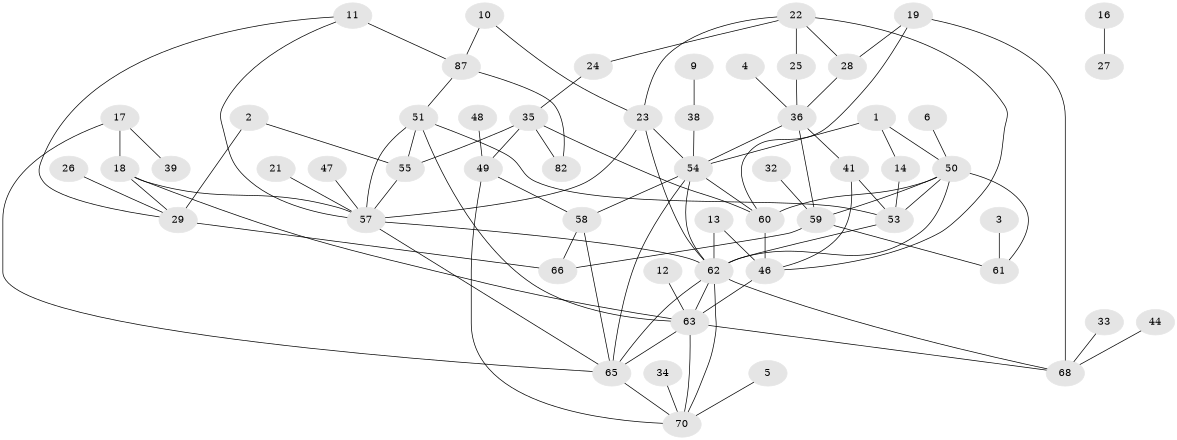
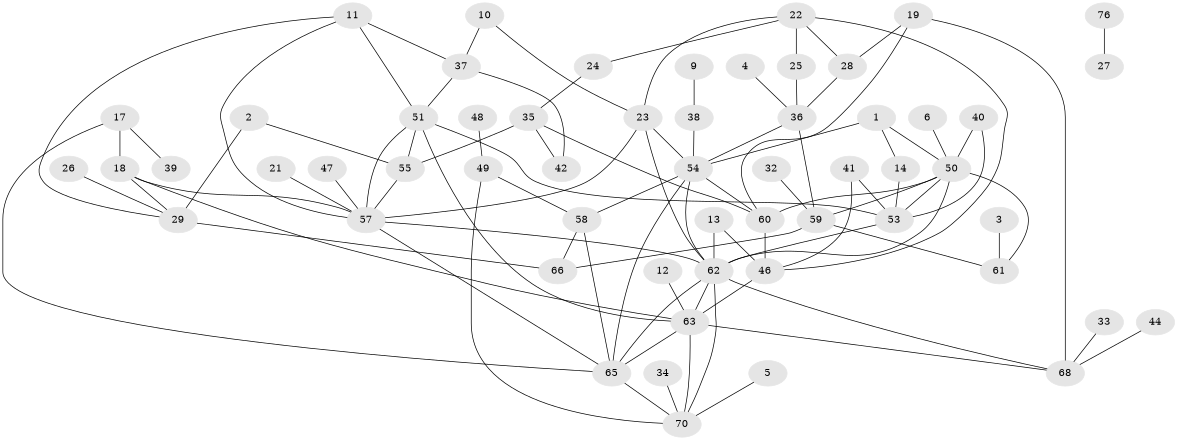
(1104, 16) -> (1104, 16)
none -> (386, 67)
(461, 67) -> (461, 67)
none -> (979, 118)
(506, 143) -> none
(823, 143) -> none
(561, 169) -> (561, 169)
